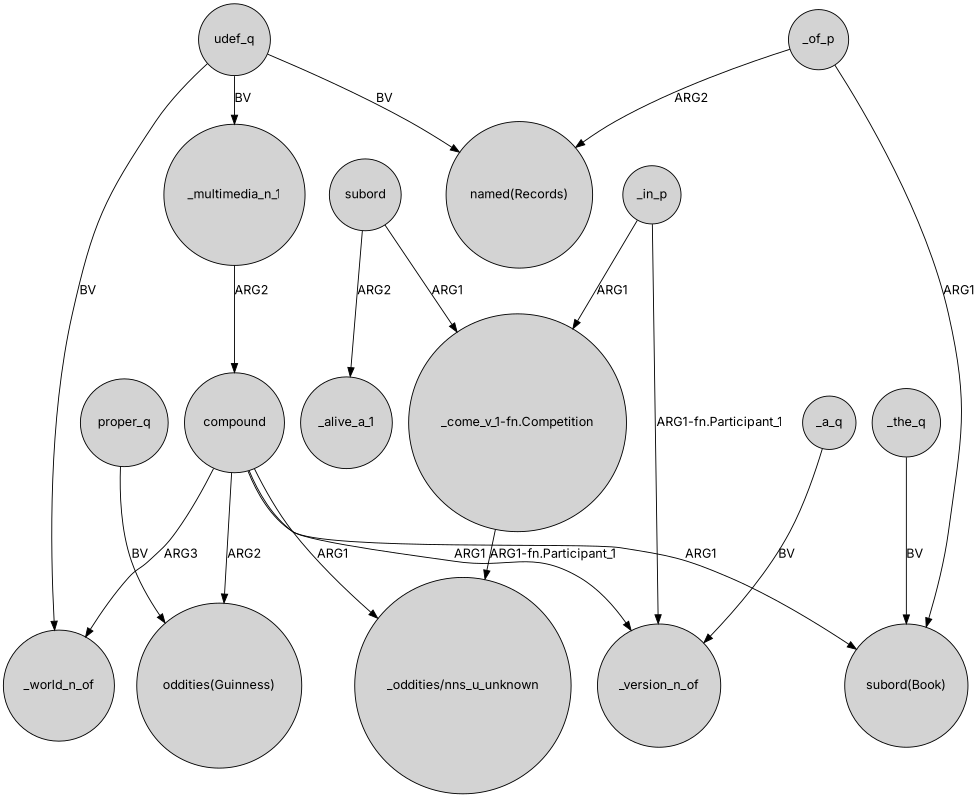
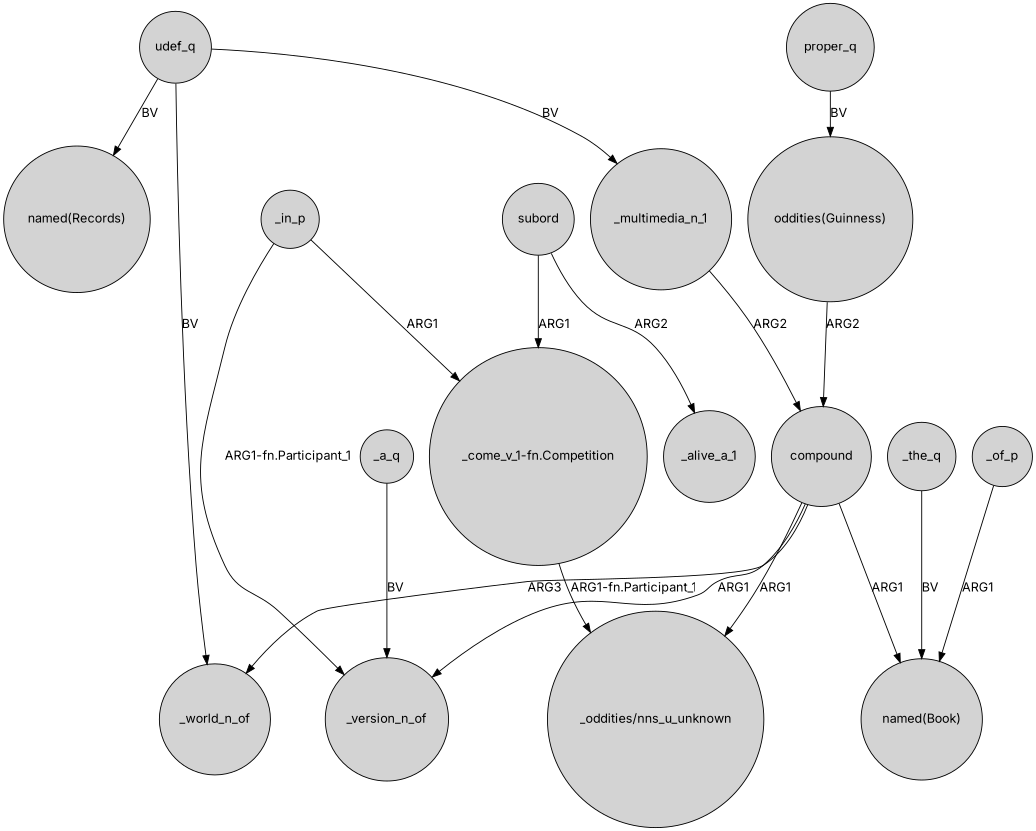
(683, 89) -> none
(228, 533) -> (825, 350)
(906, 686) -> (922, 719)
